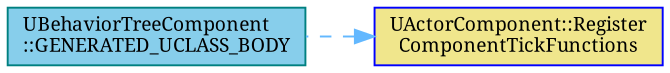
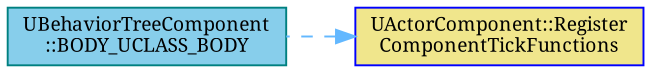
(157, 36) -> (147, 36)
